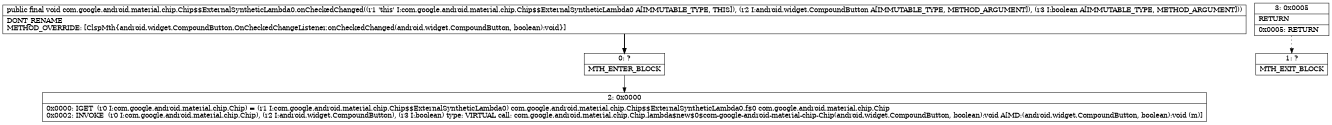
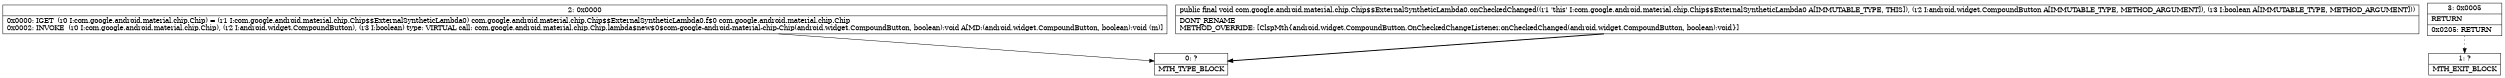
(1292, 30) -> (2465, 30)
(624, 69) -> (1191, 69)
(624, 81) -> (964, 47)
